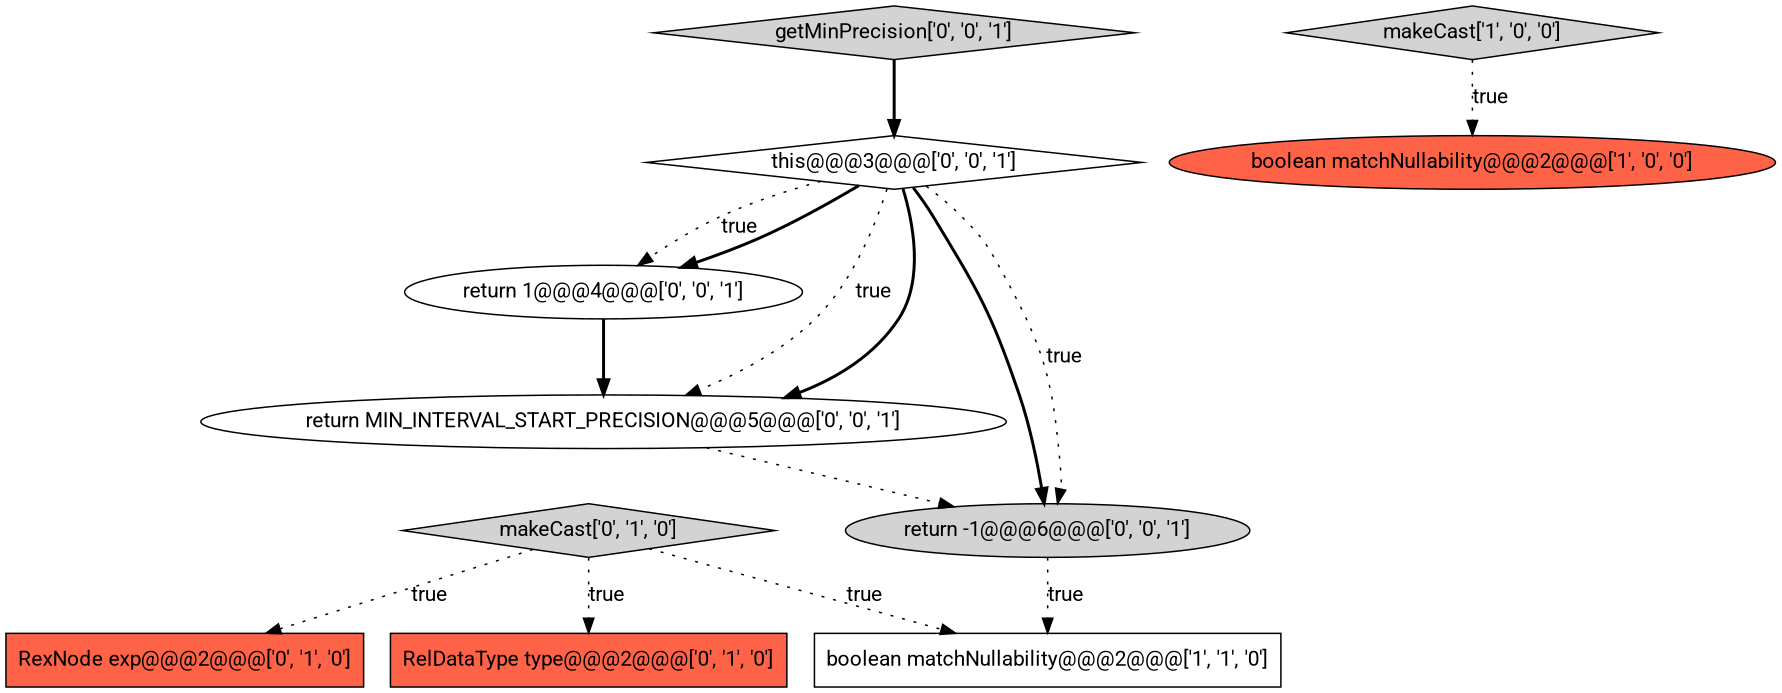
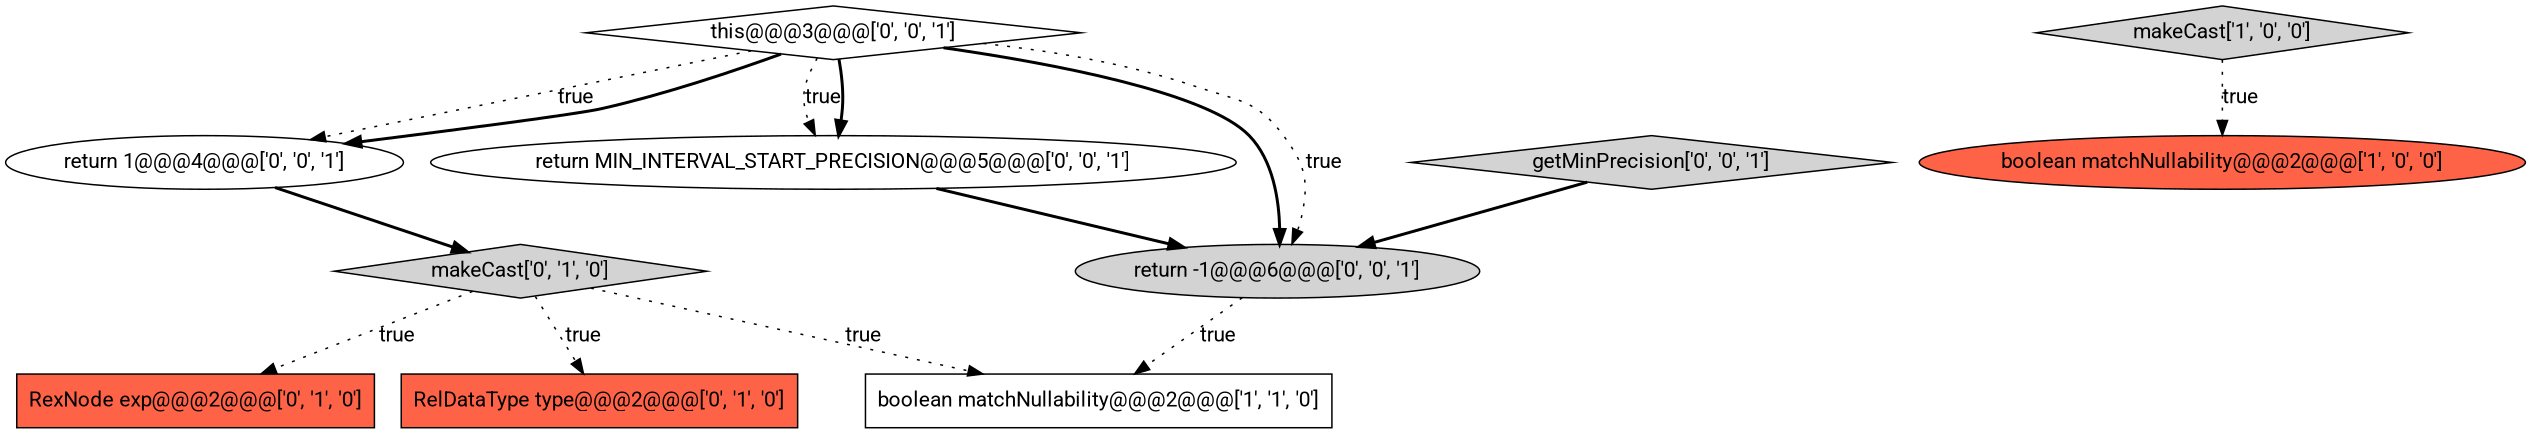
(894, 90) -> (1480, 212)
(604, 349) -> (364, 217)
(823, 475) -> (1053, 216)
